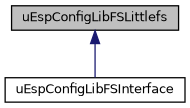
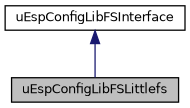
(95, 61) -> (95, 61)
